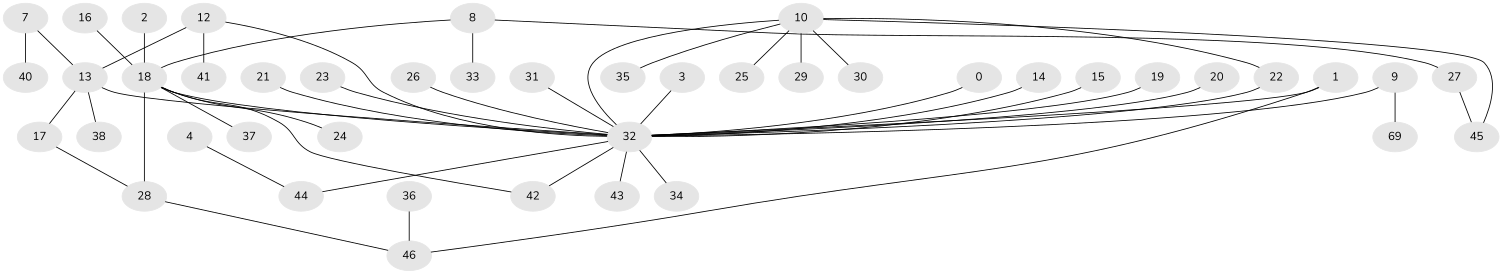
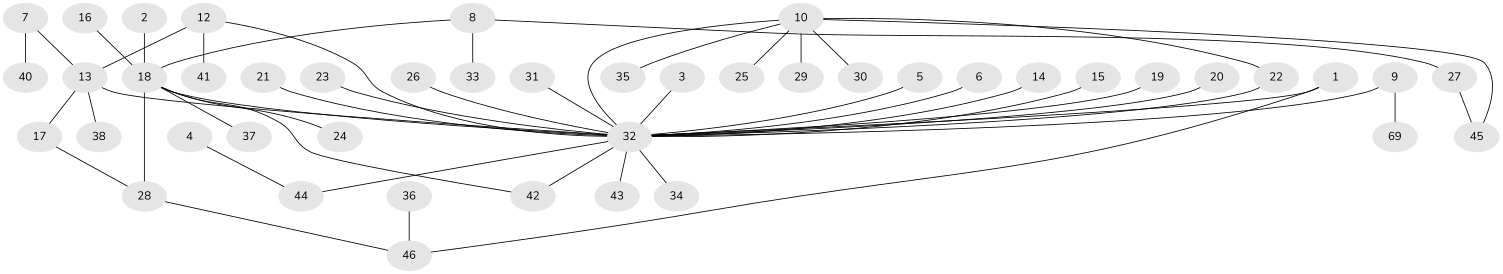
none -> (920, 78)
(979, 78) -> (979, 78)
